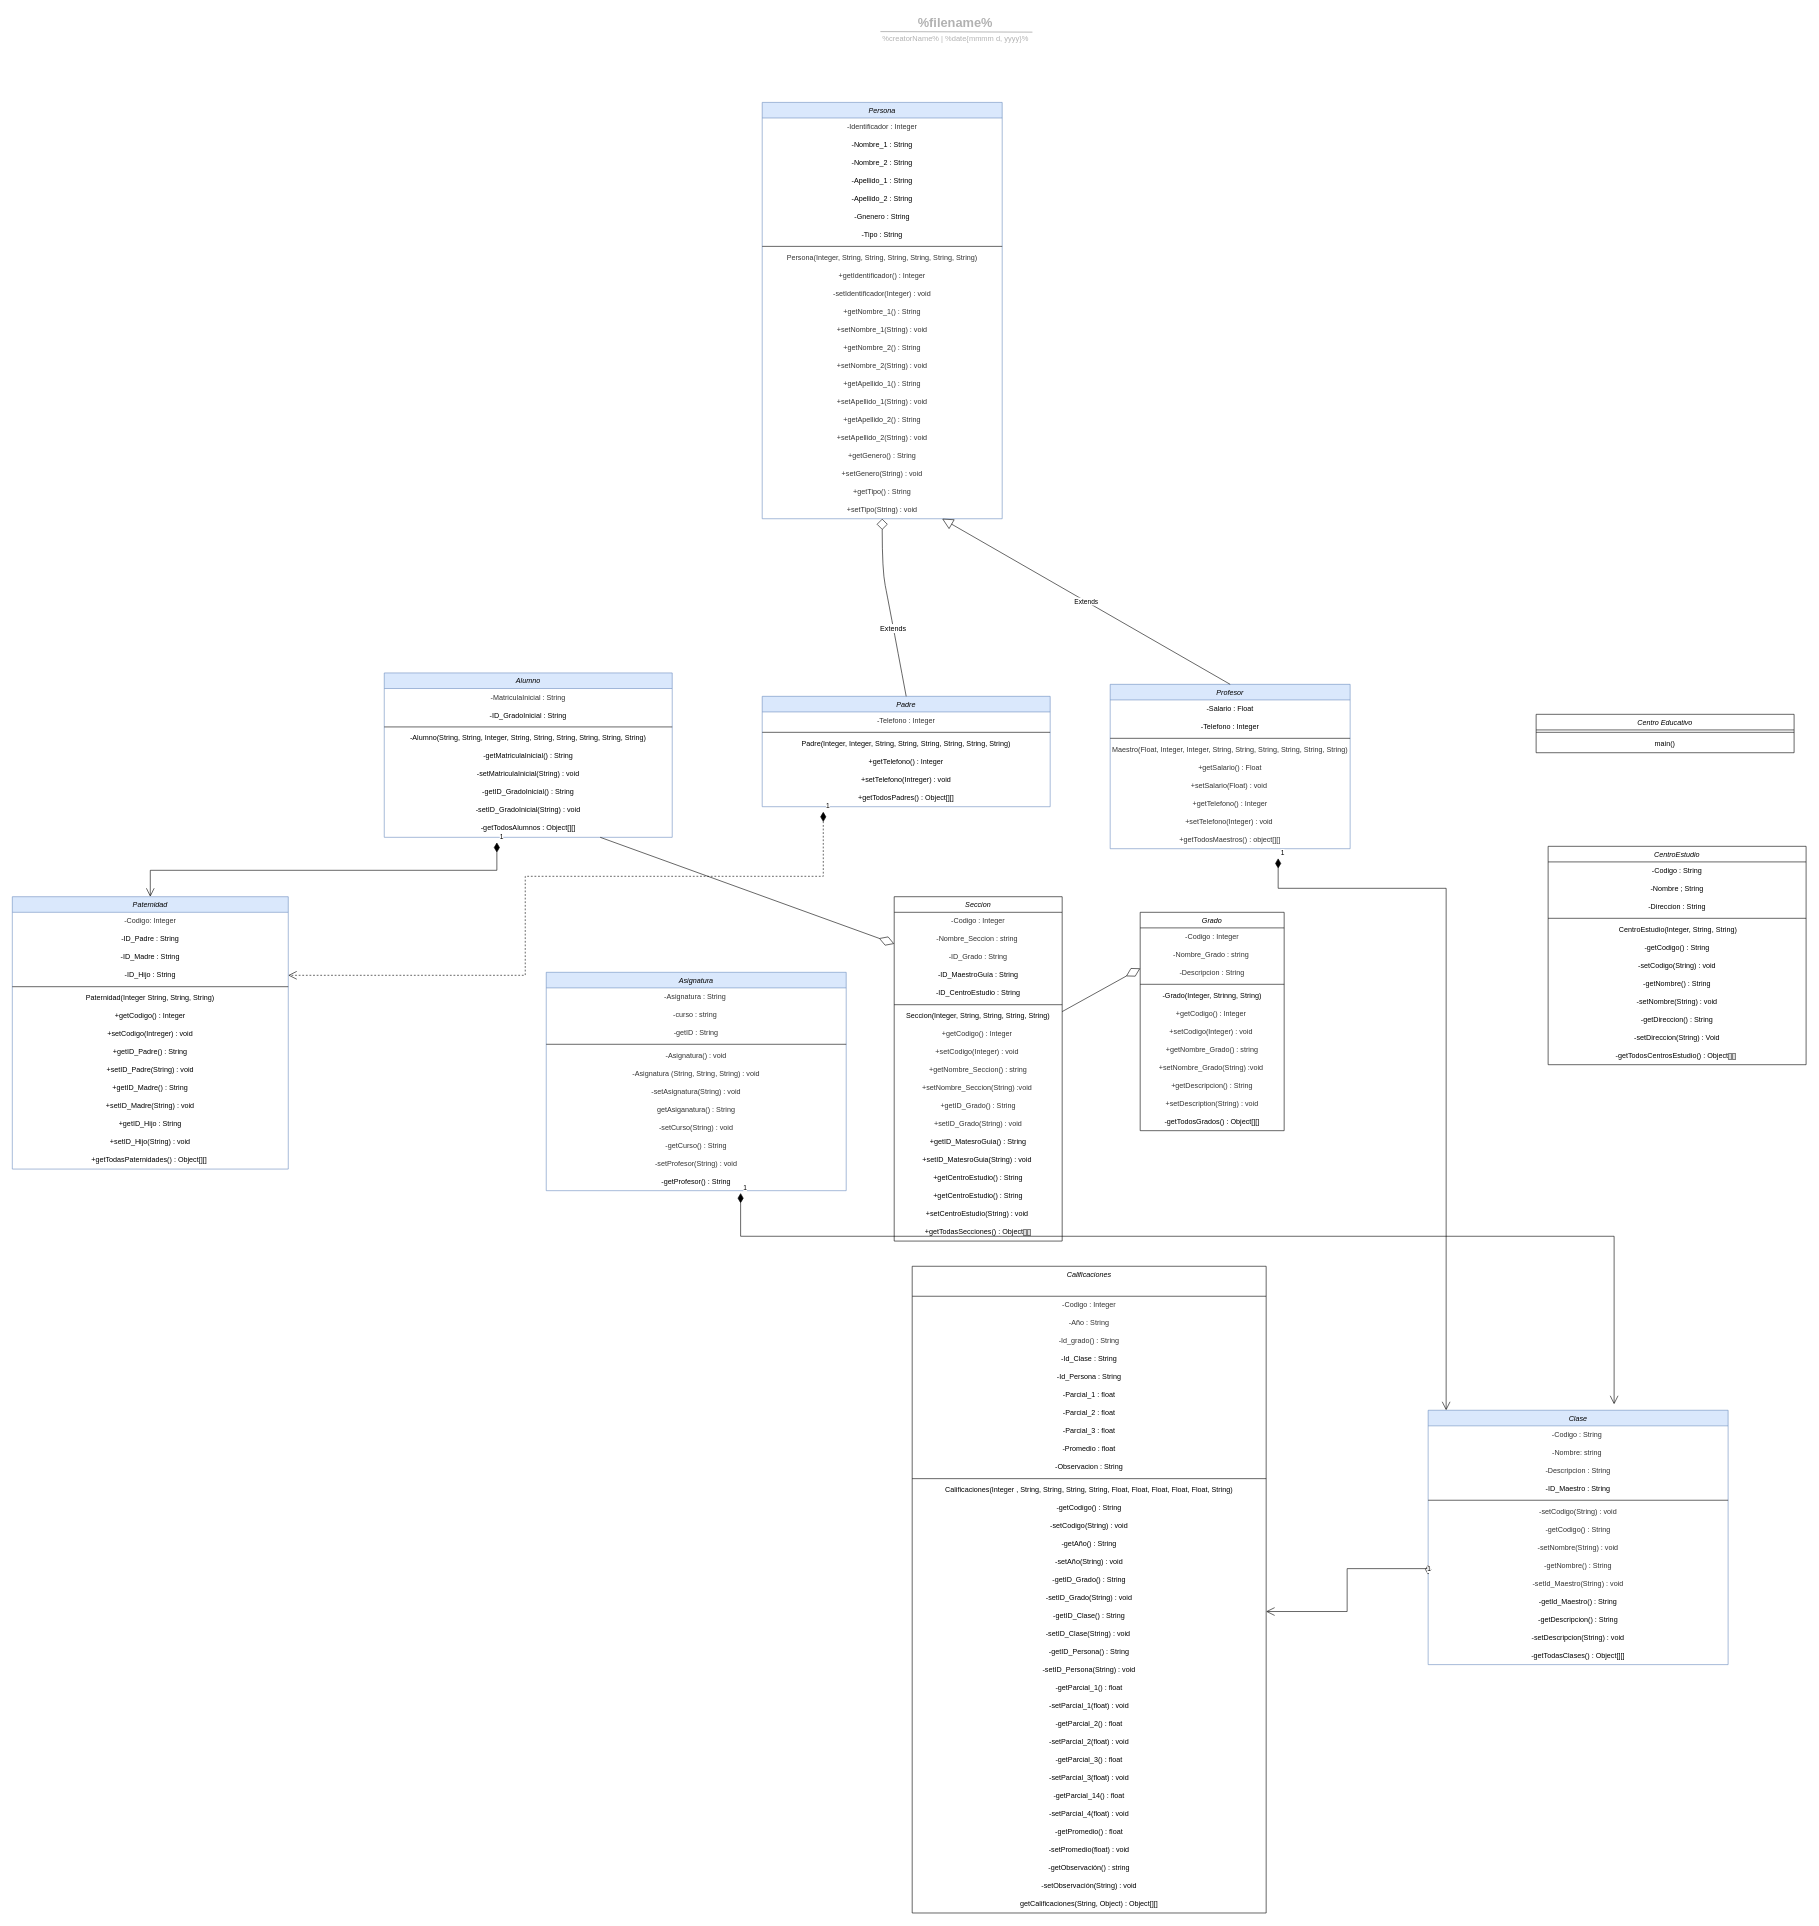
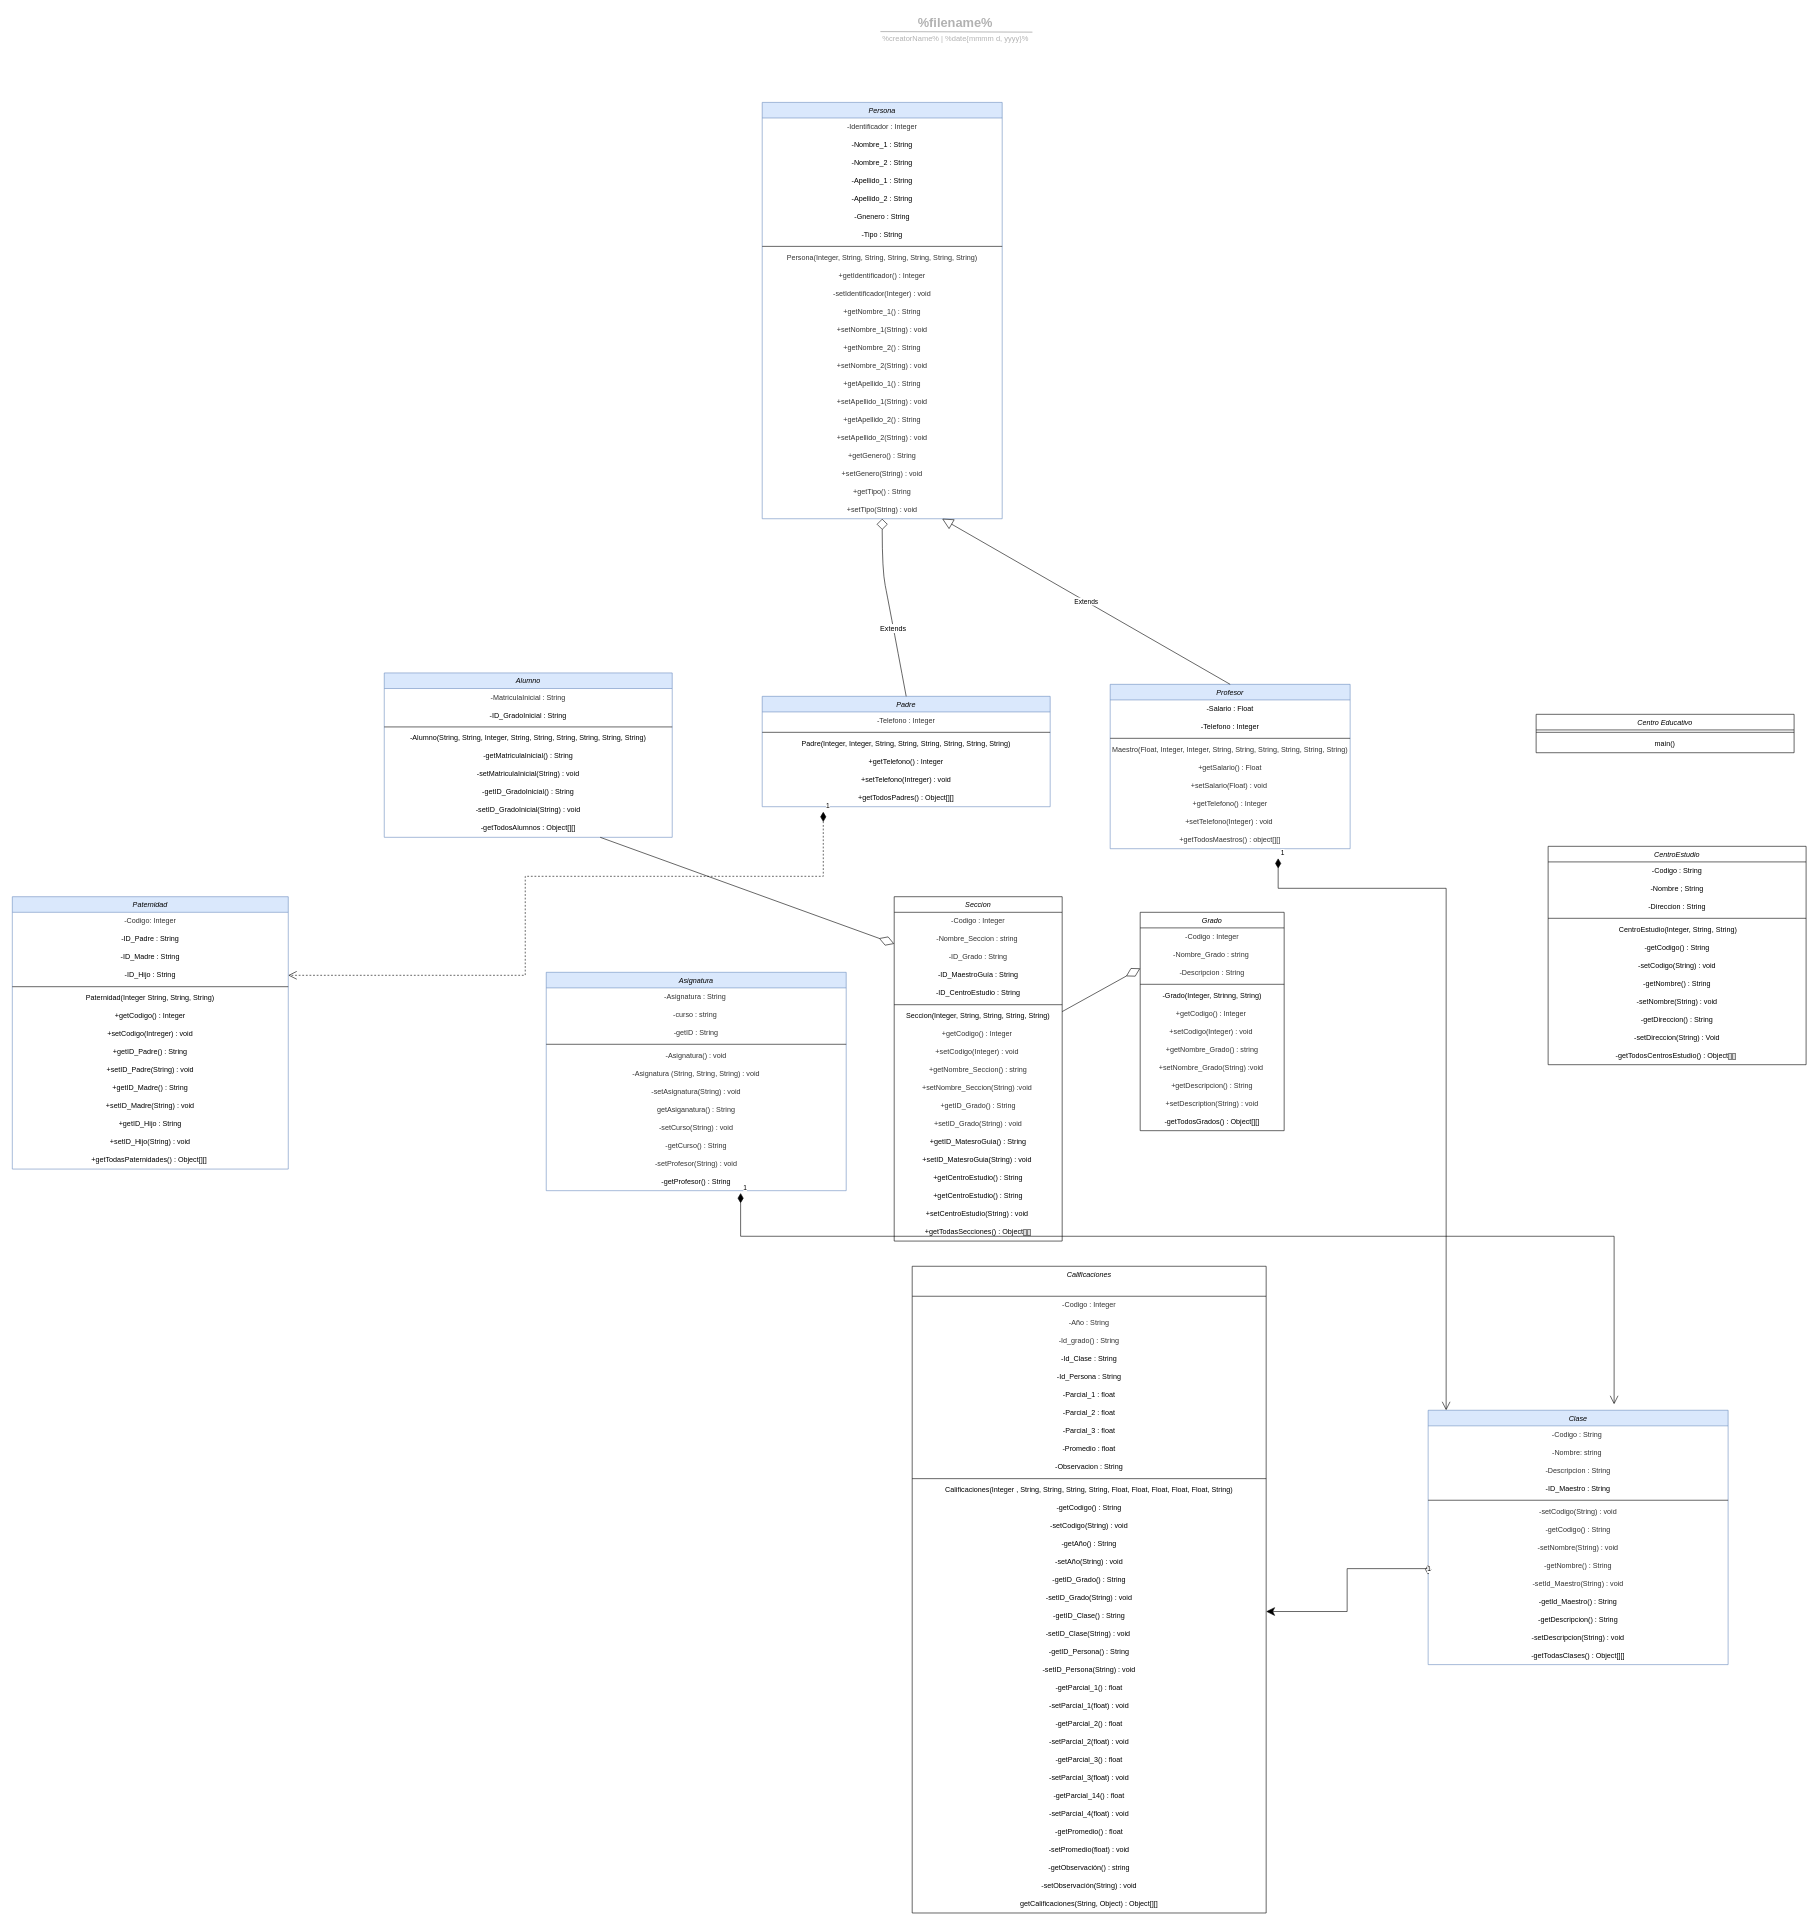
(150, 892) -> none
(1272, 1612) -> (1274, 1612)
